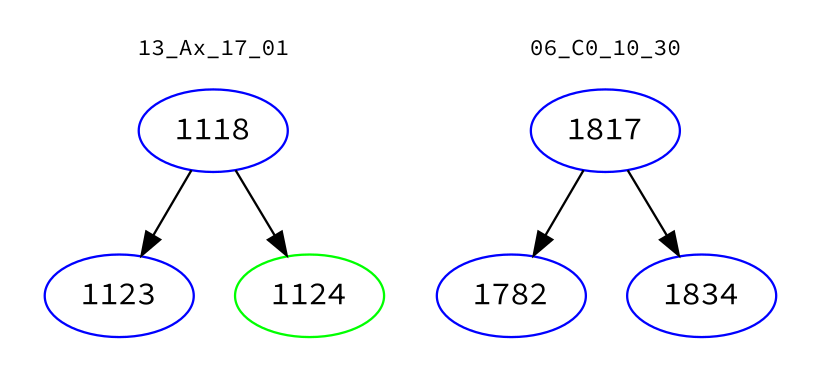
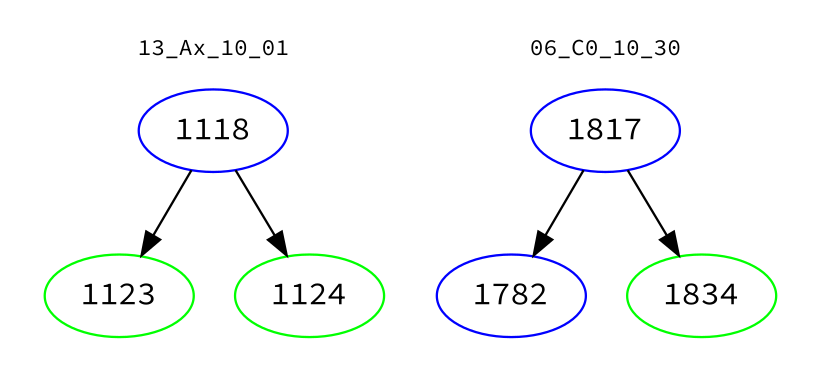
(214, 49) -> (214, 49)
(119, 296) -> (119, 296)
(702, 296) -> (702, 296)
